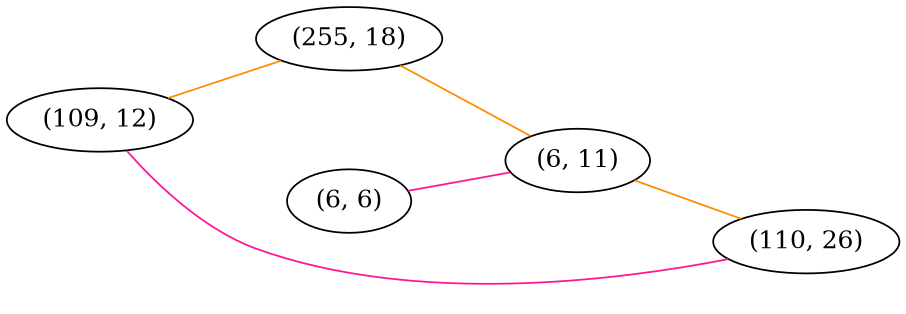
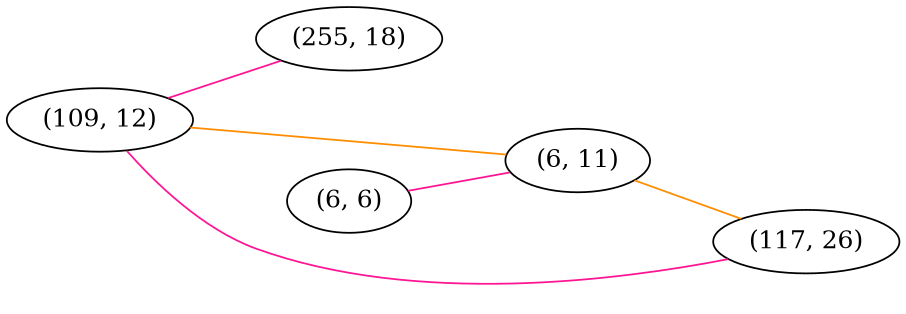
(224, 79) -> (224, 79)
(465, 101) -> (348, 141)
(806, 242) -> (806, 242)
